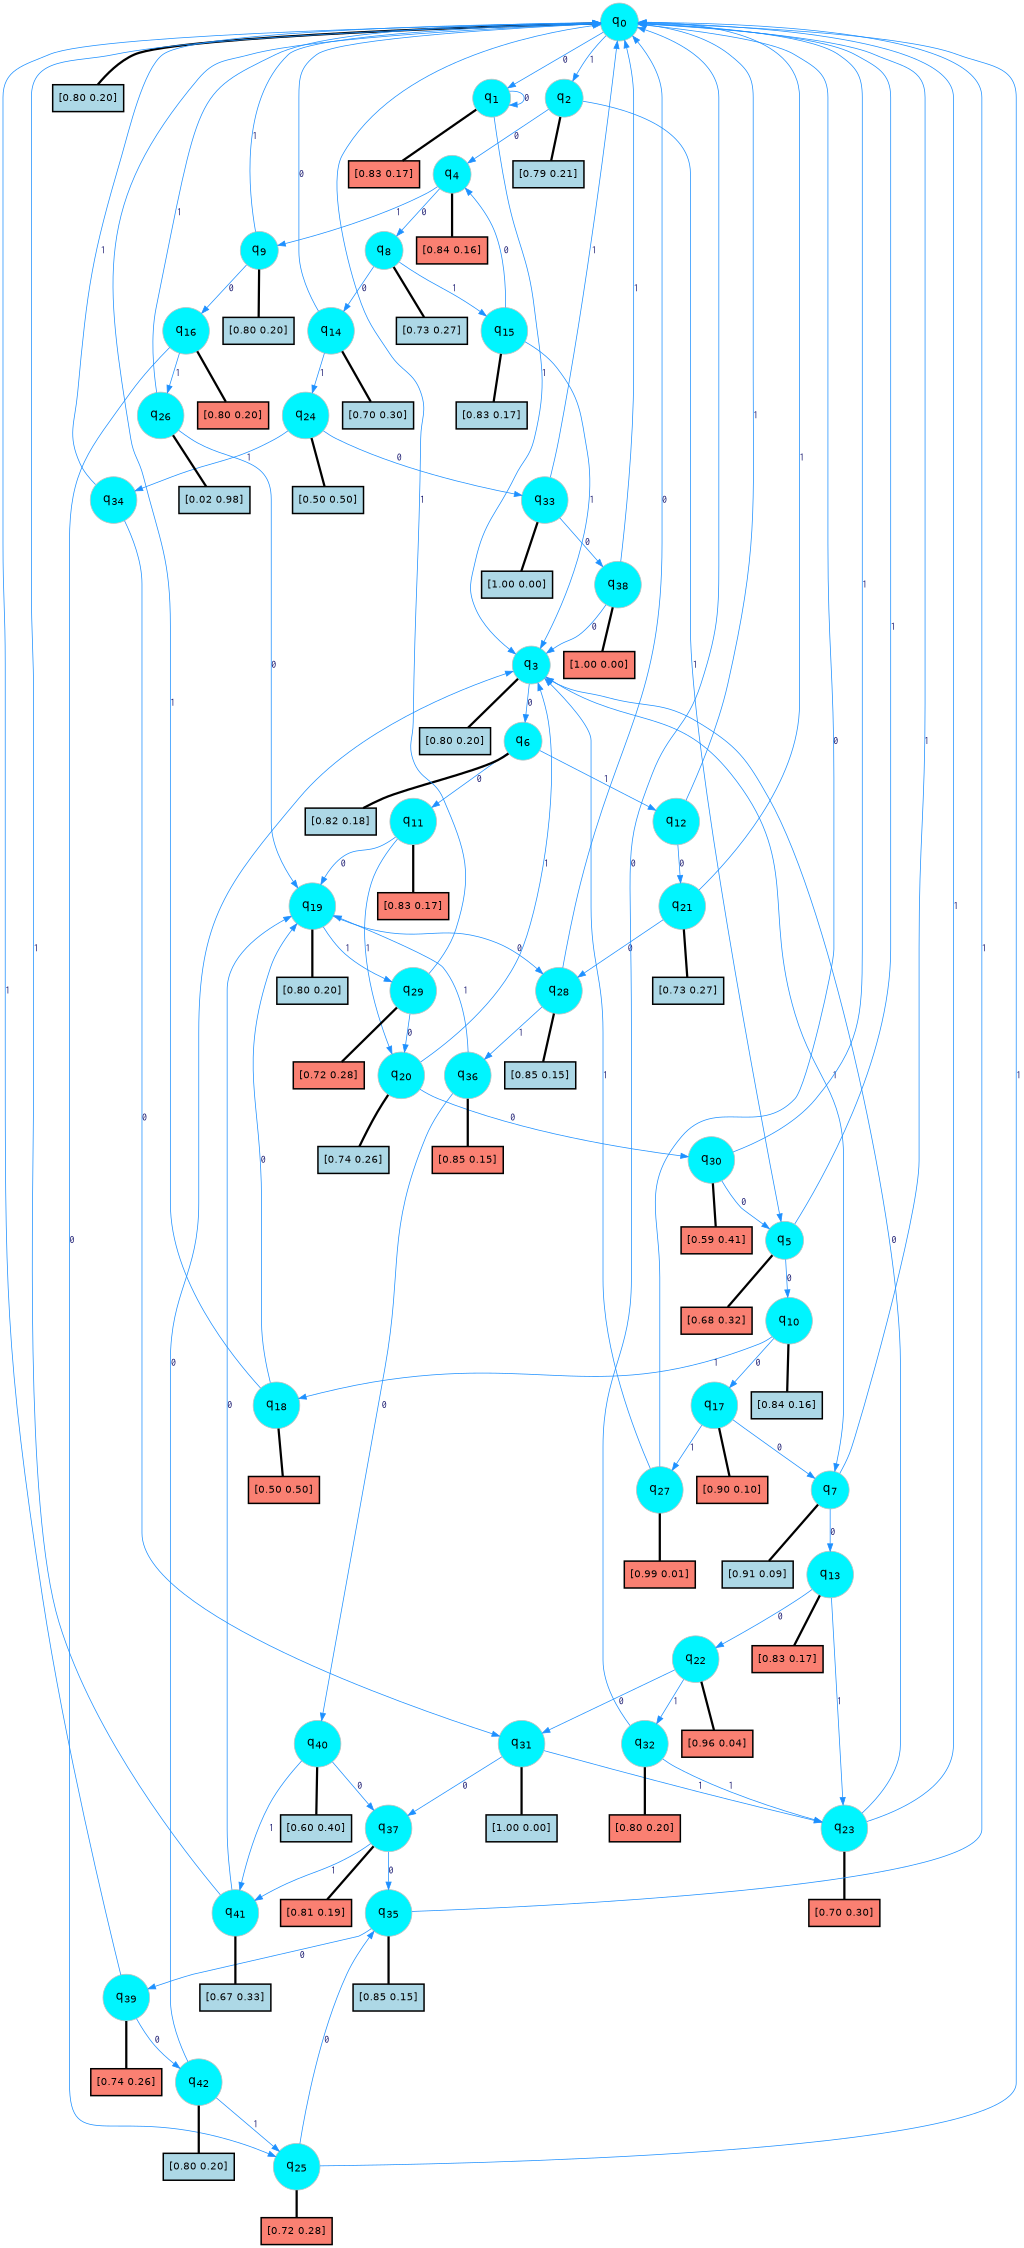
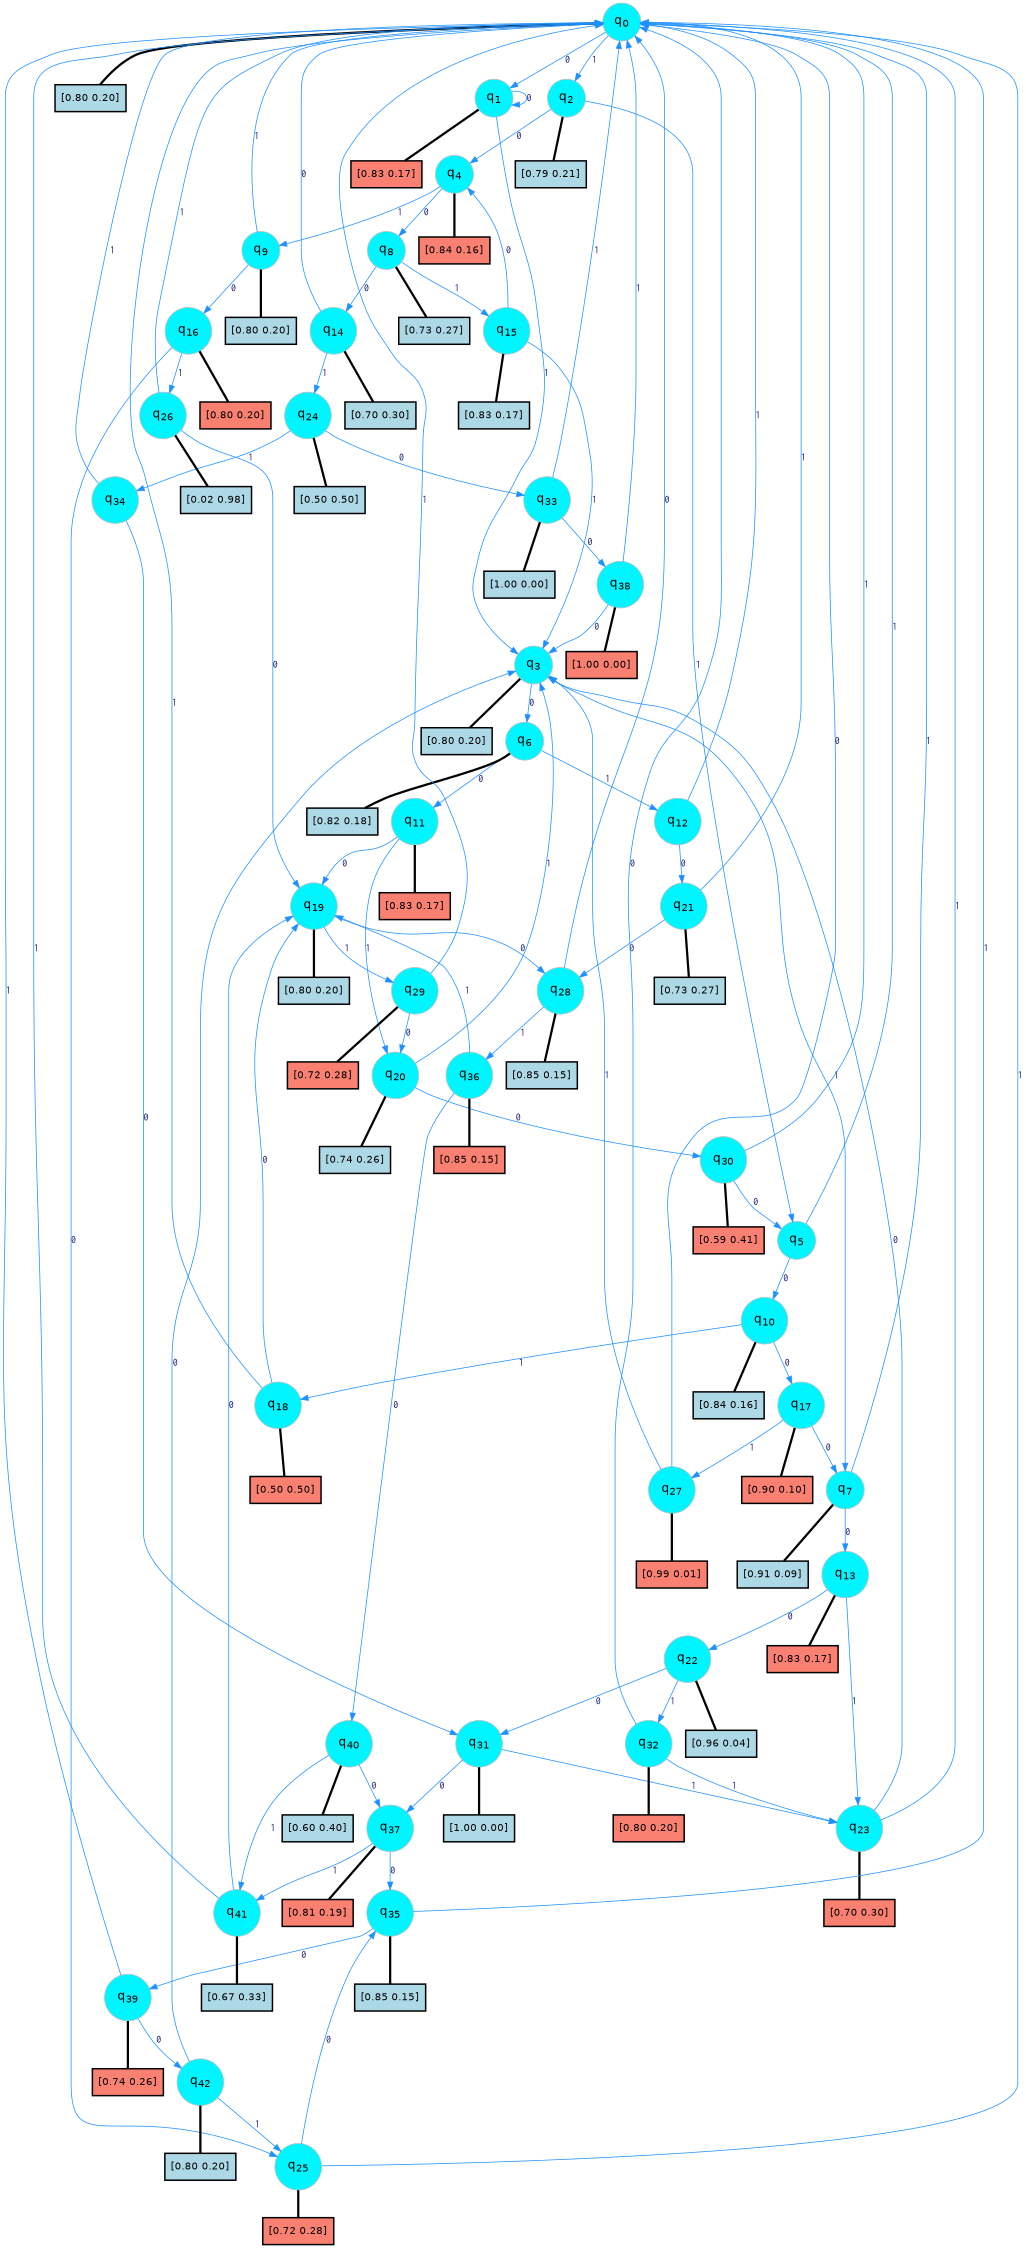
(717, 1321) -> none
(717, 1744) -> (721, 1744)
